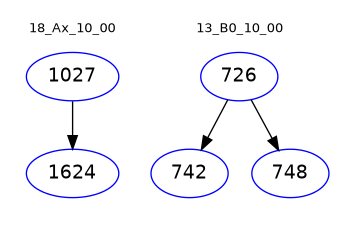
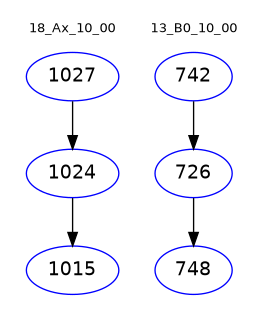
(218, 119) -> (194, 118)
(73, 173) -> (73, 173)
none -> (73, 270)
